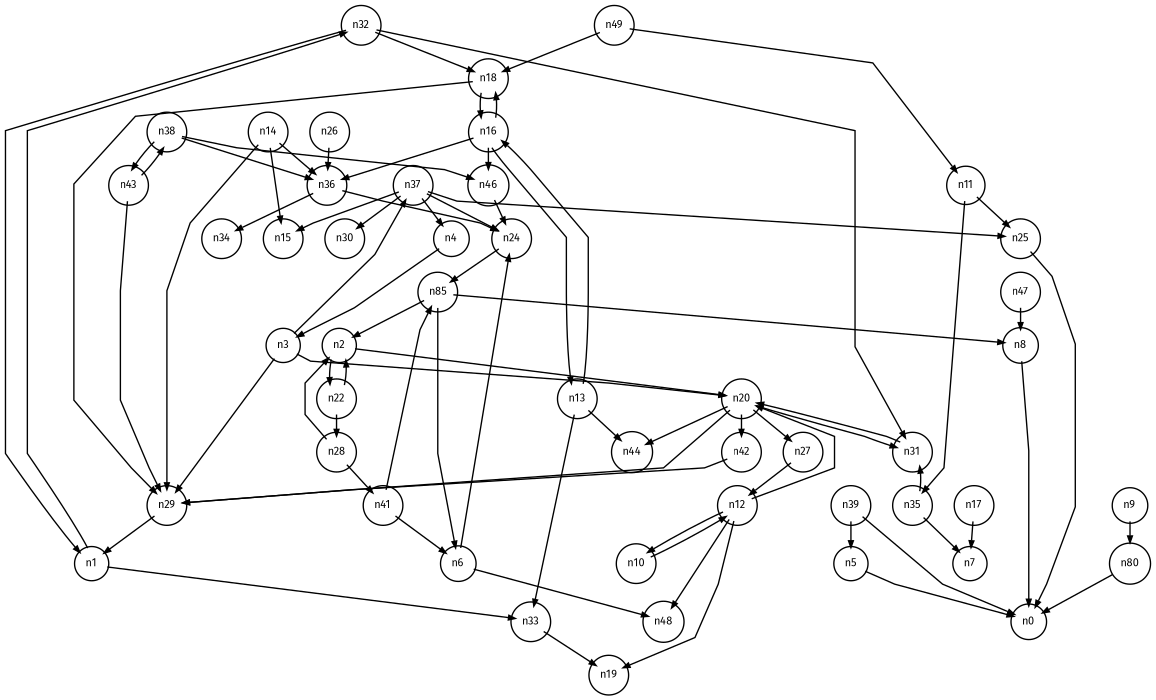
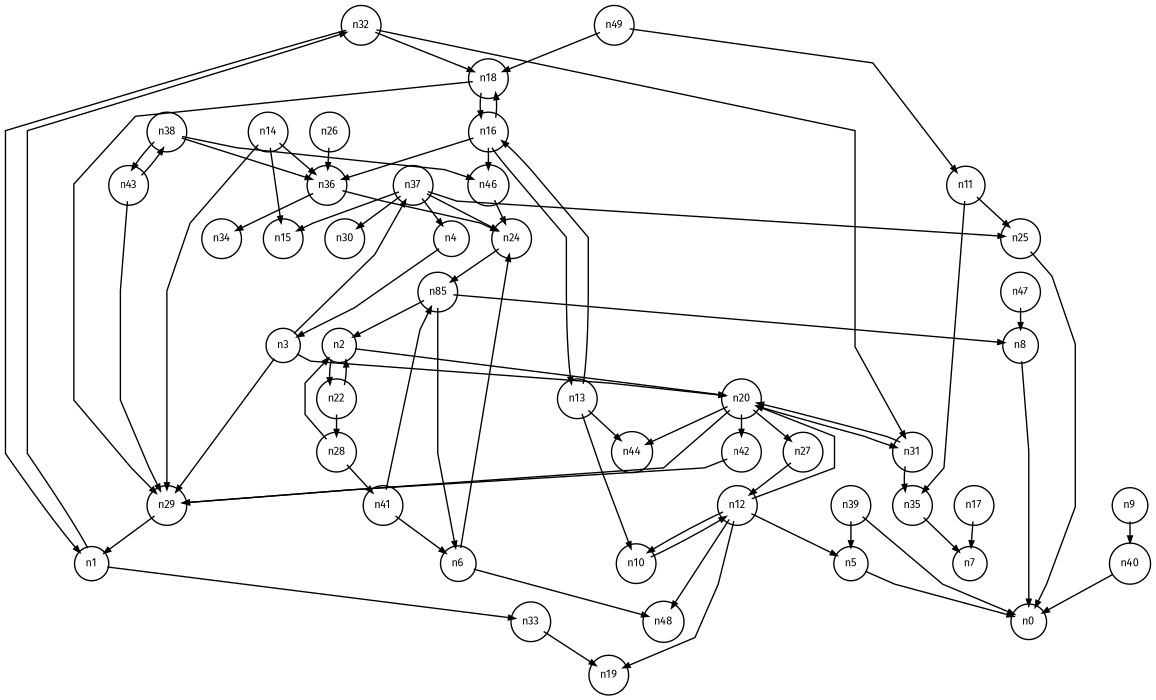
(921, 482) -> (904, 475)
(555, 507) -> (607, 485)
none -> (791, 533)
(1130, 564) -> (1130, 564)
